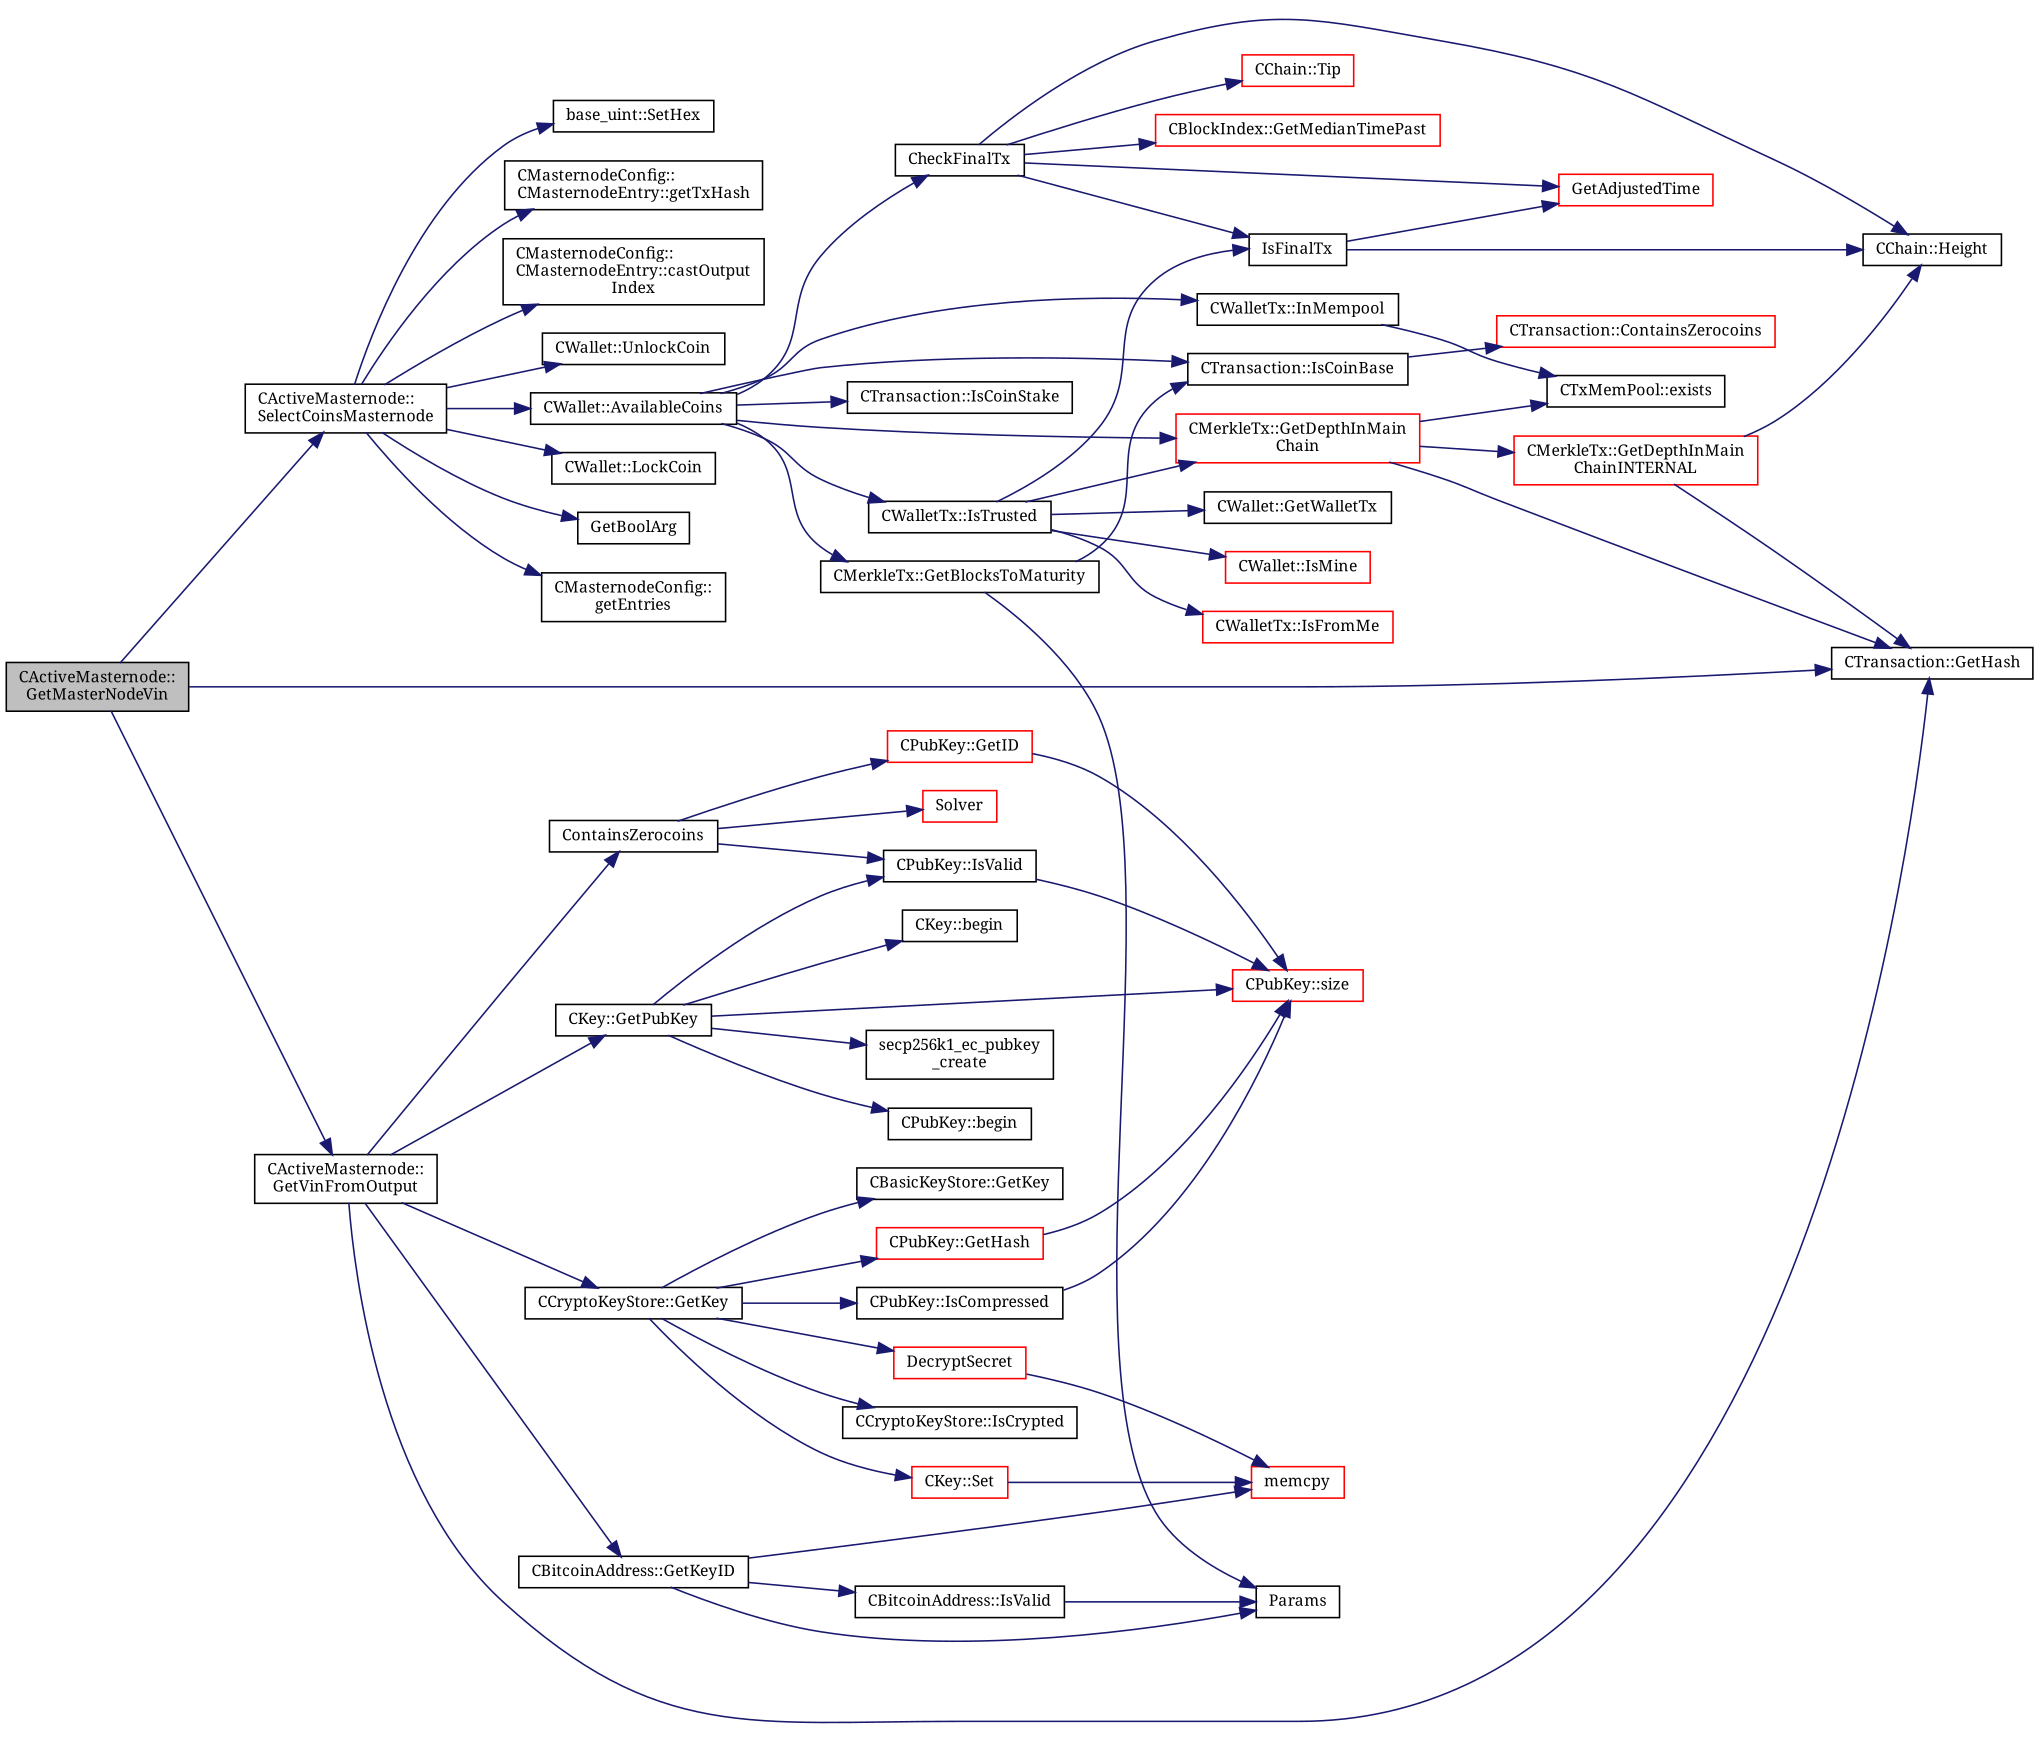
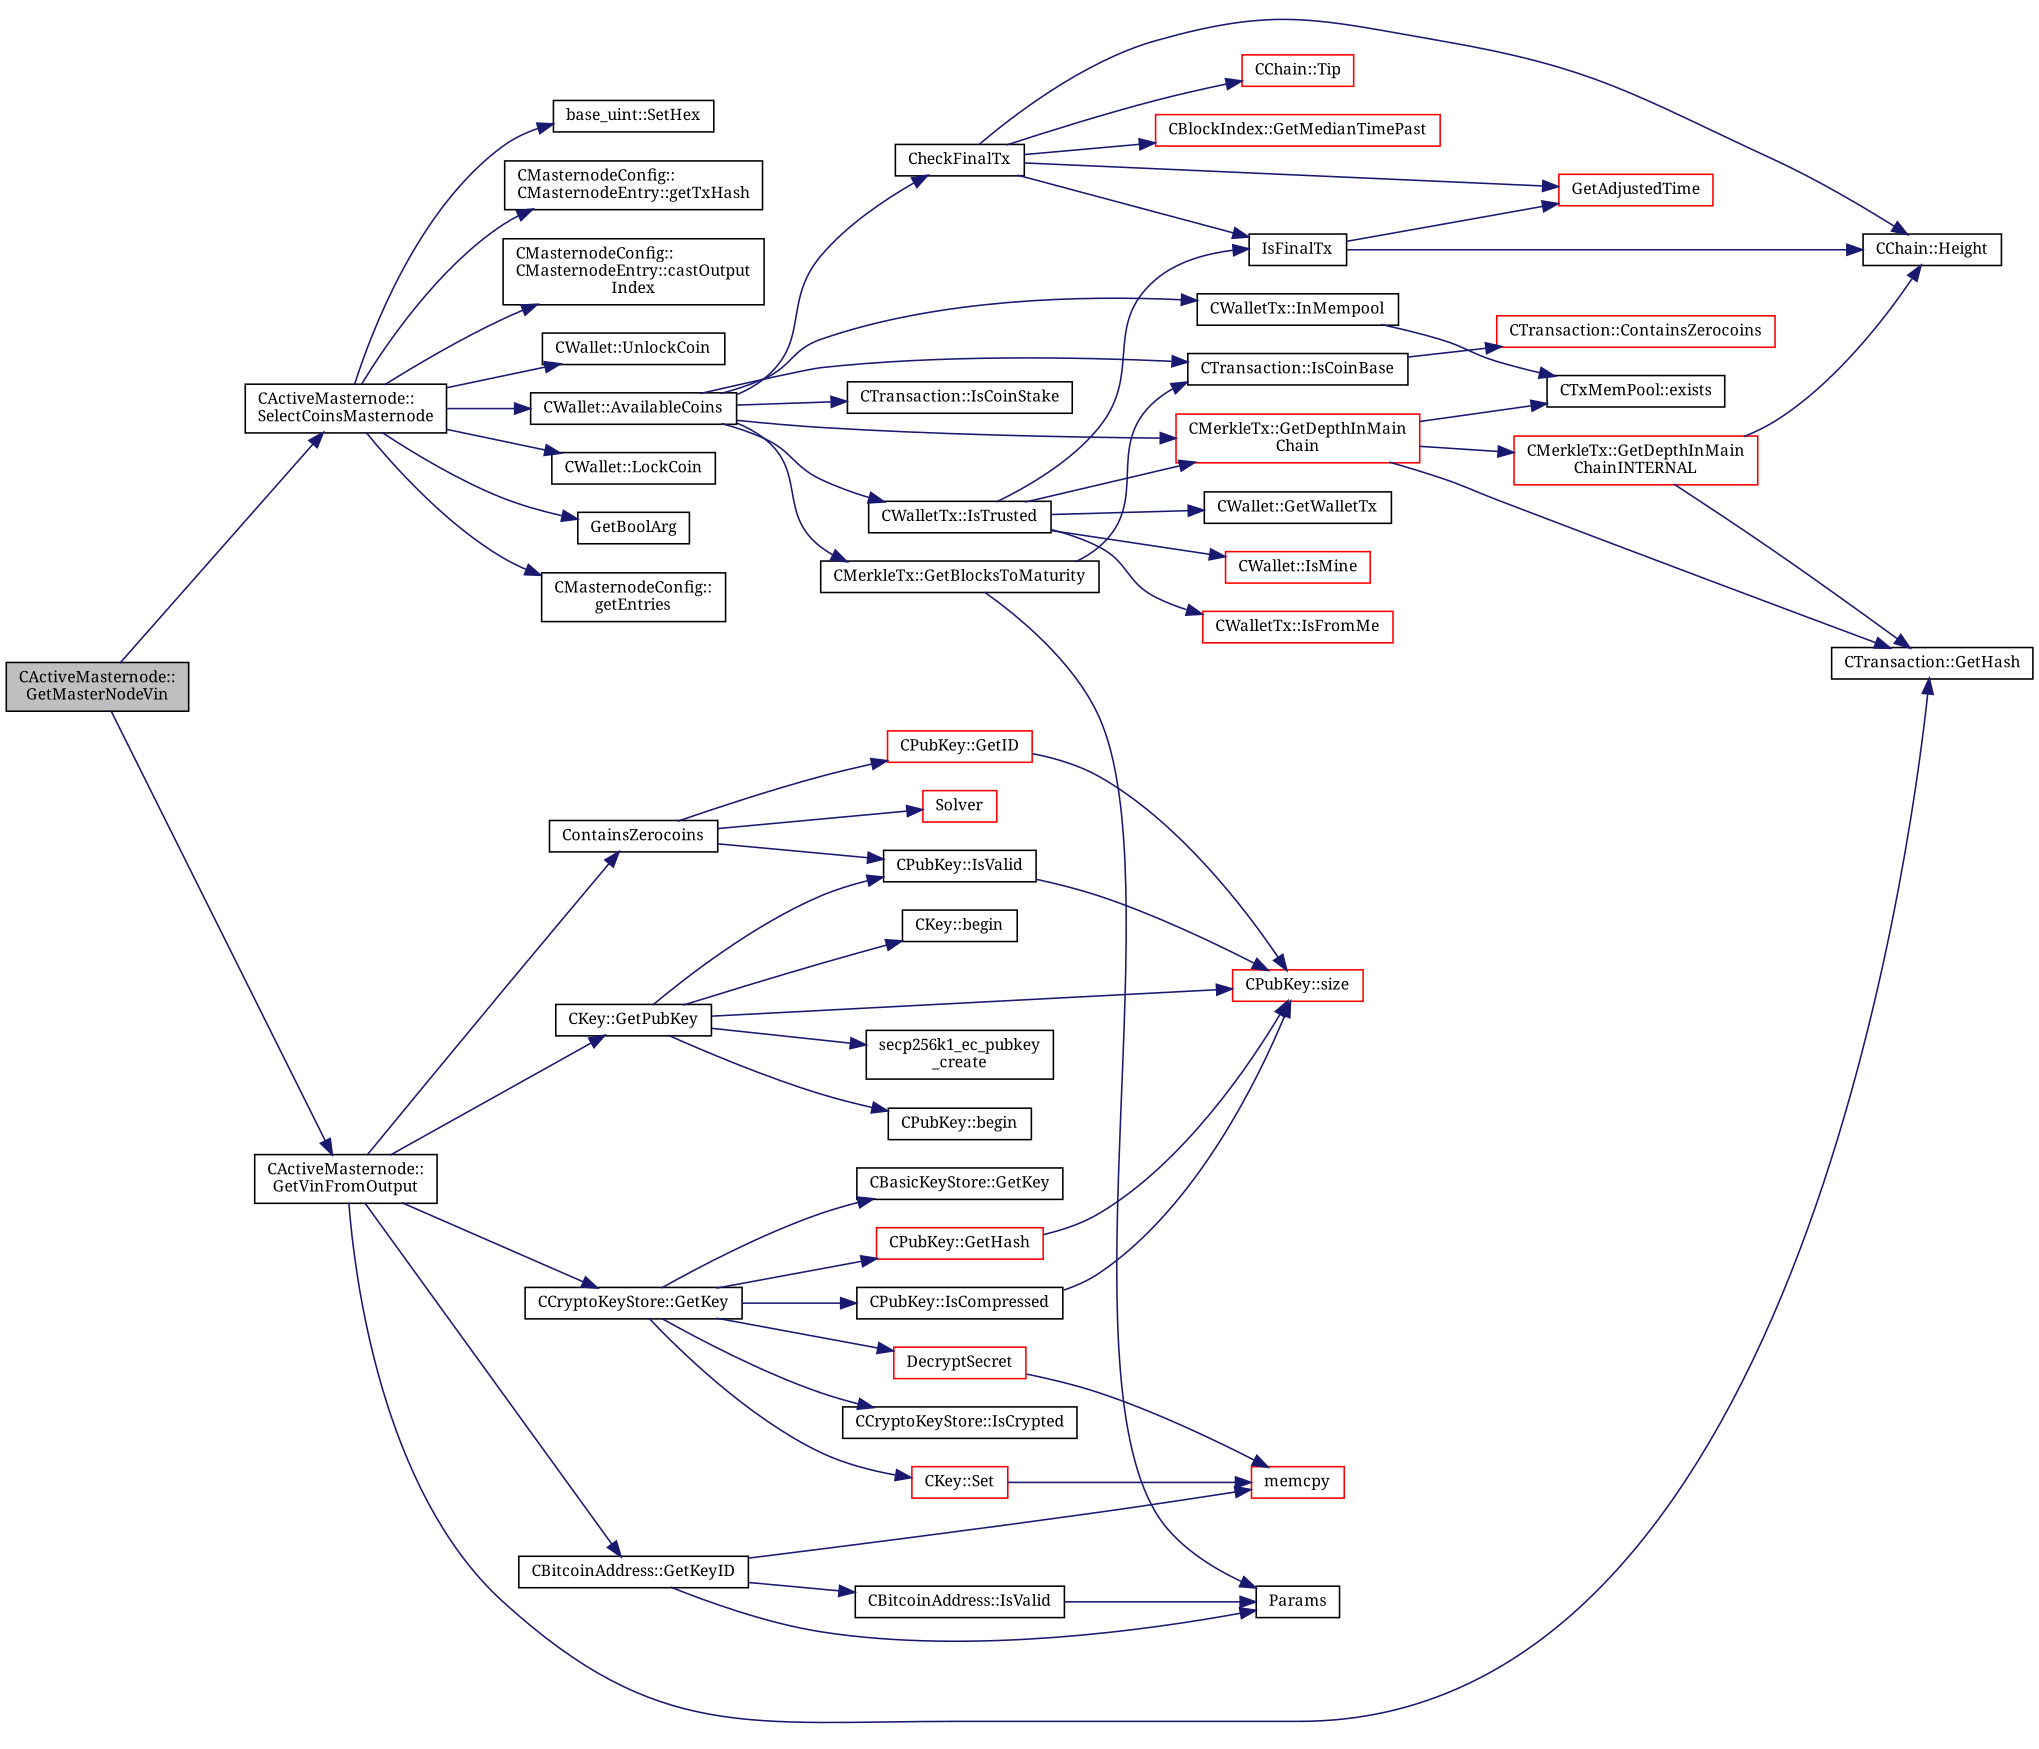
(1002, 687) -> none
